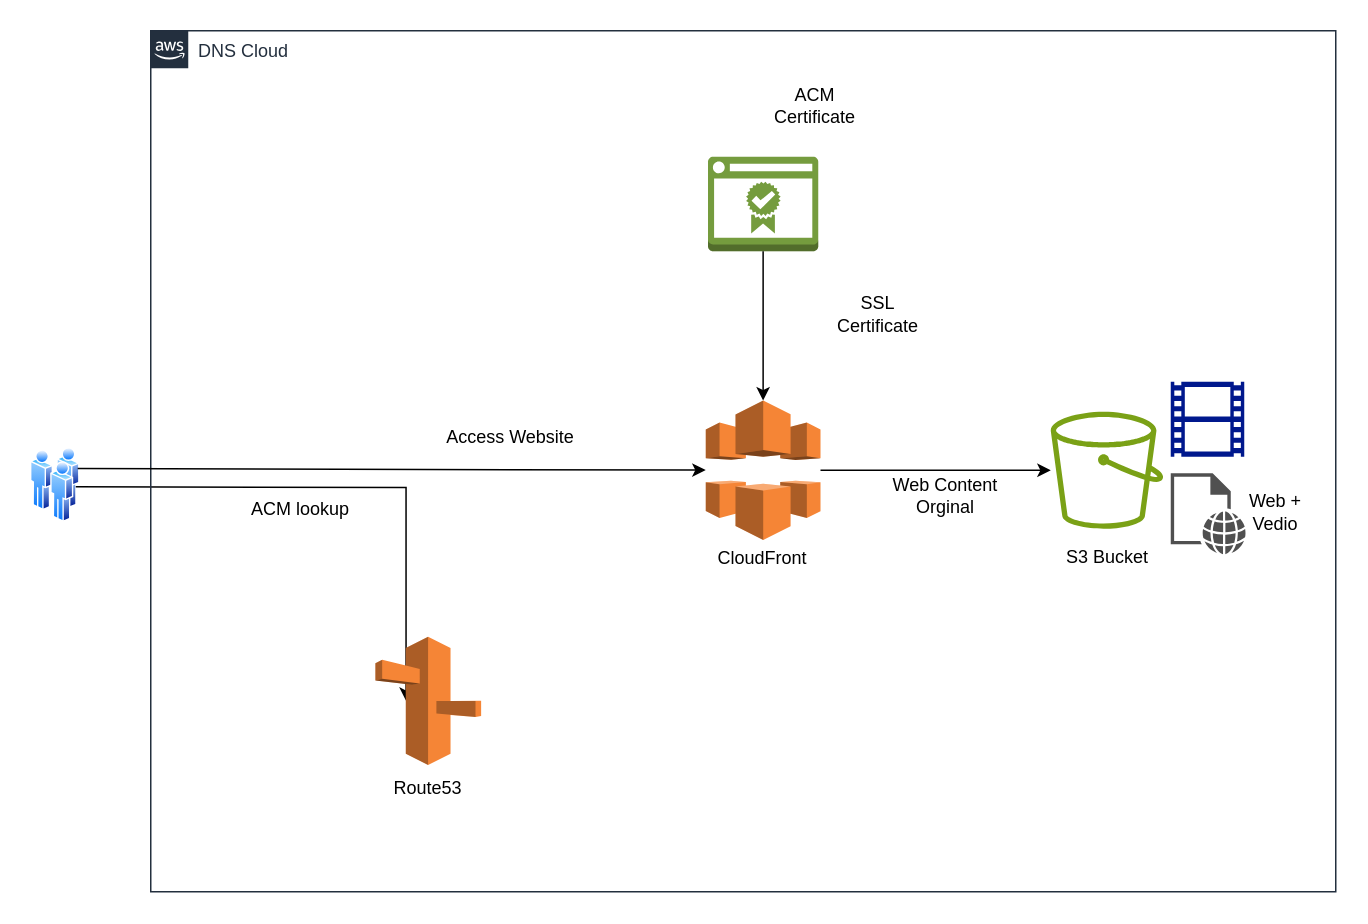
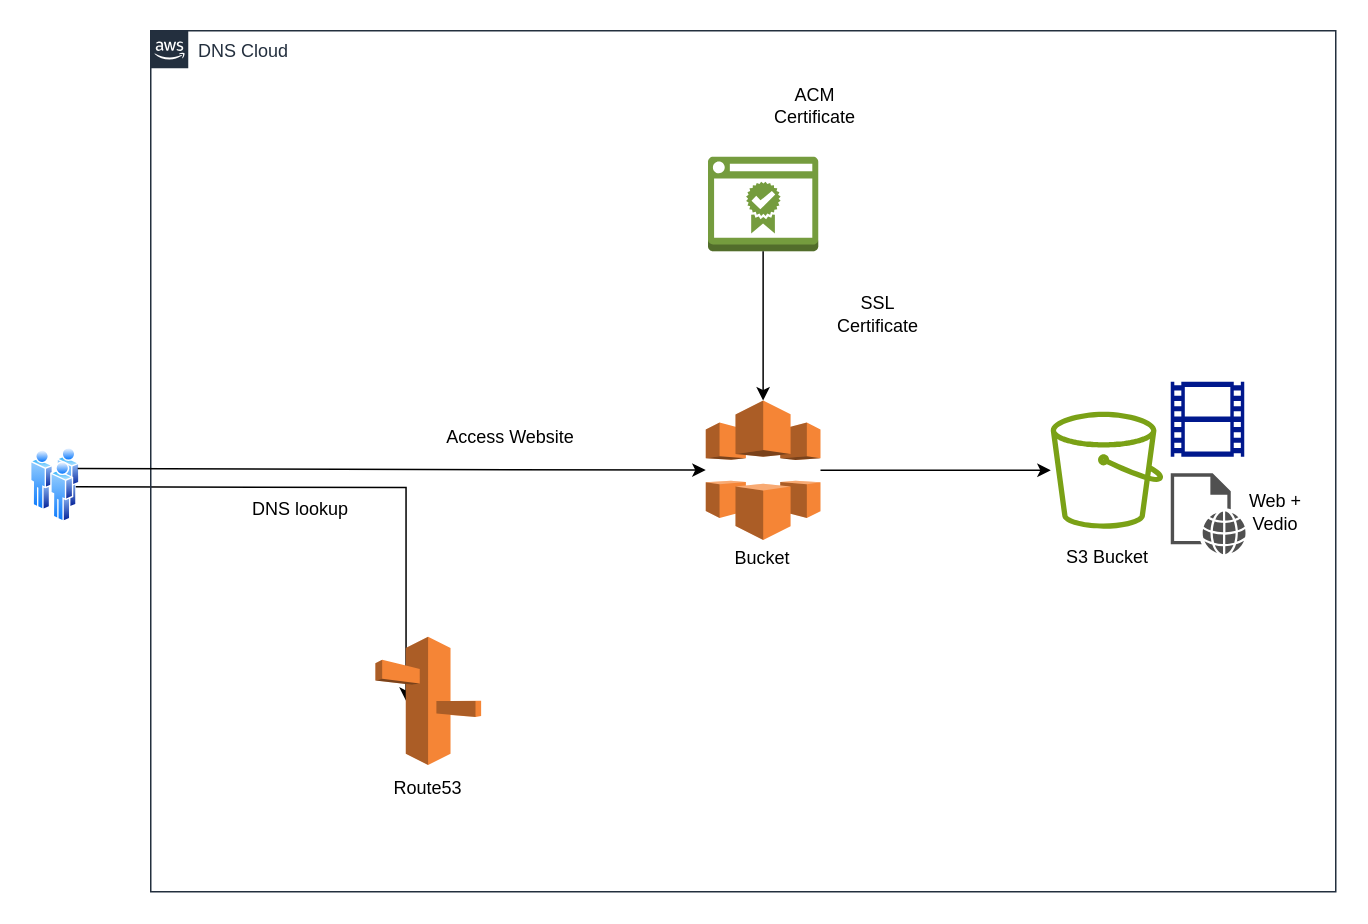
(946, 496) -> none
(301, 509) -> (301, 509)
(763, 559) -> (763, 559)
